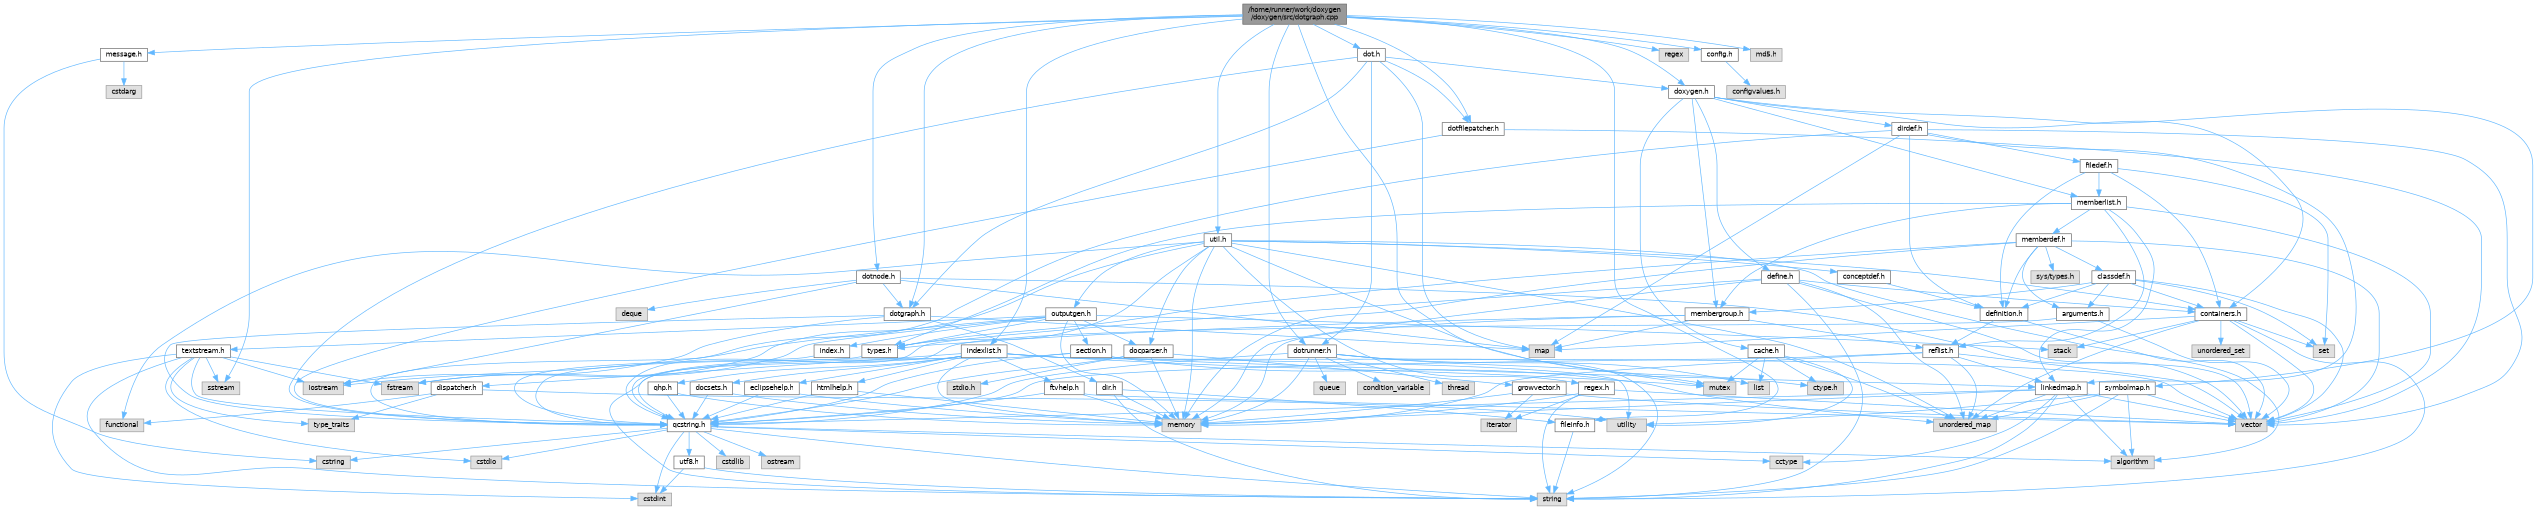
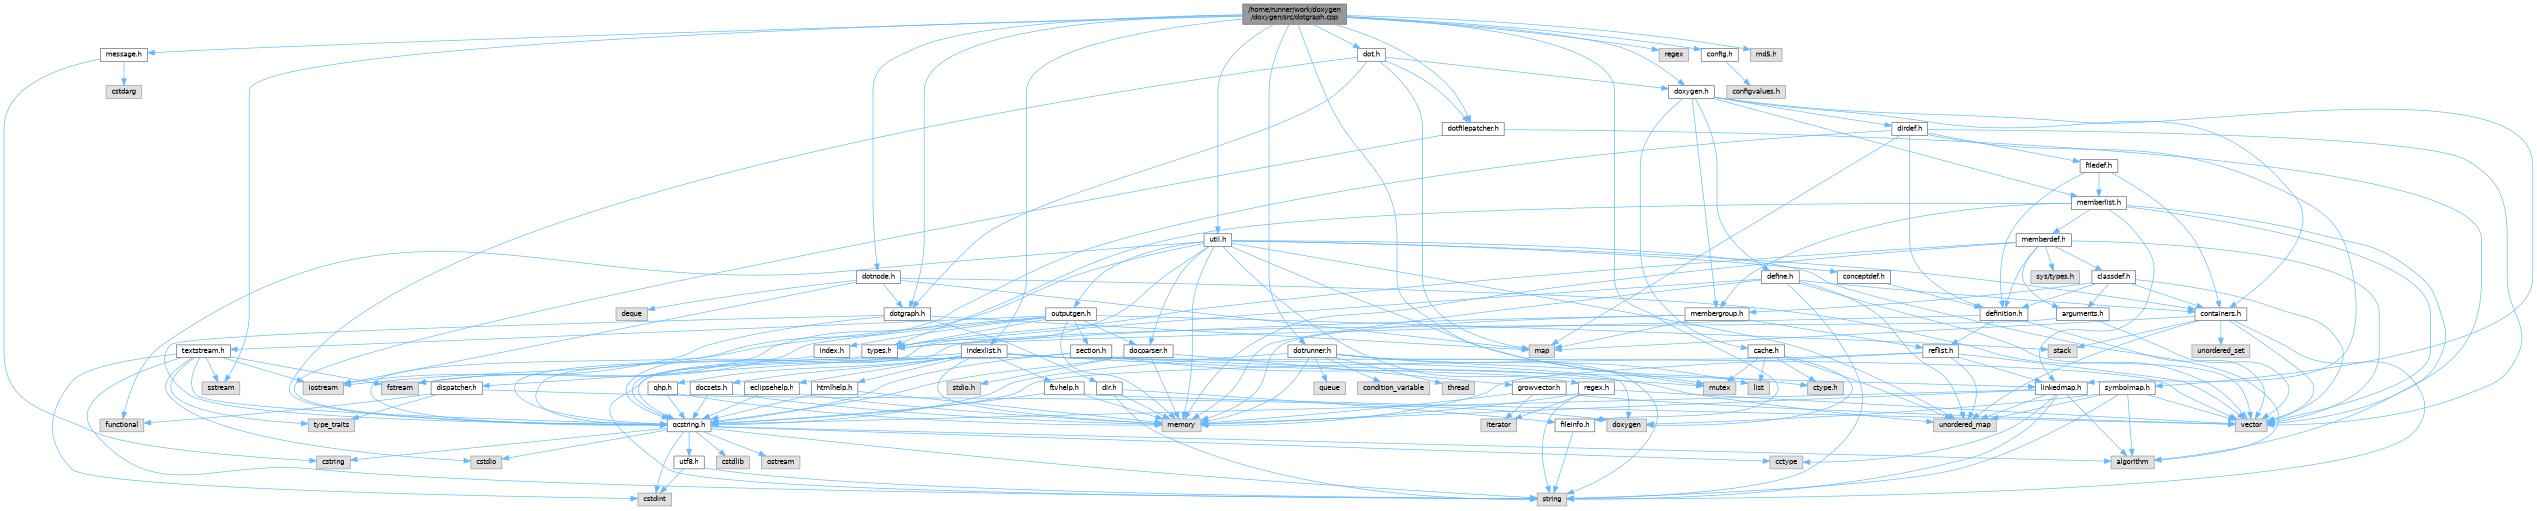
(1371, 209) -> none
(2125, 314) -> (2441, 314)
none -> (1173, 336)
(2324, 351) -> none
(2158, 407) -> none
(1627, 425) -> (1627, 425)
